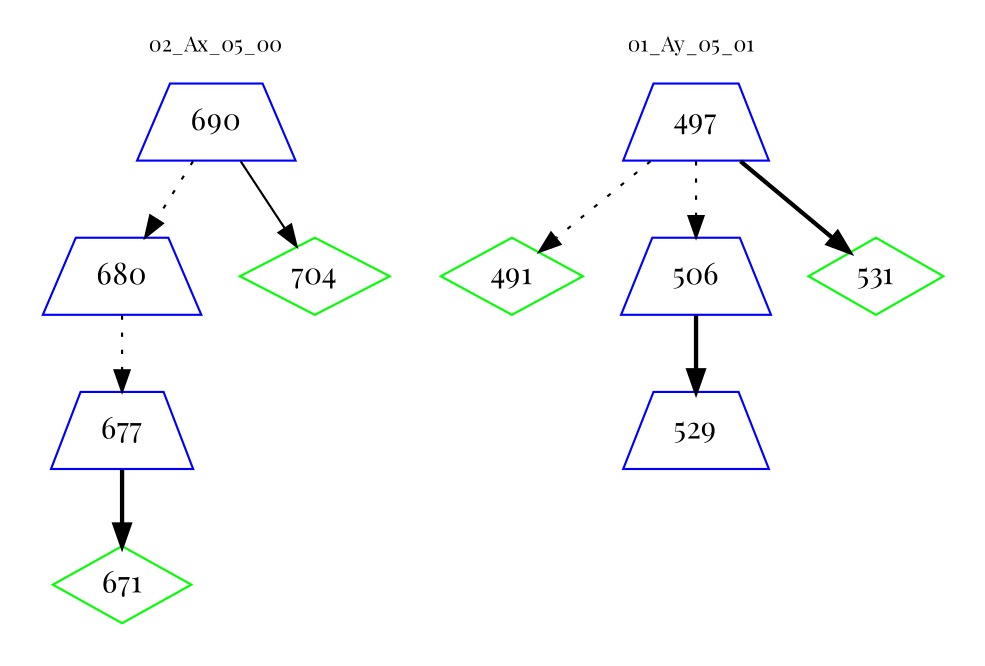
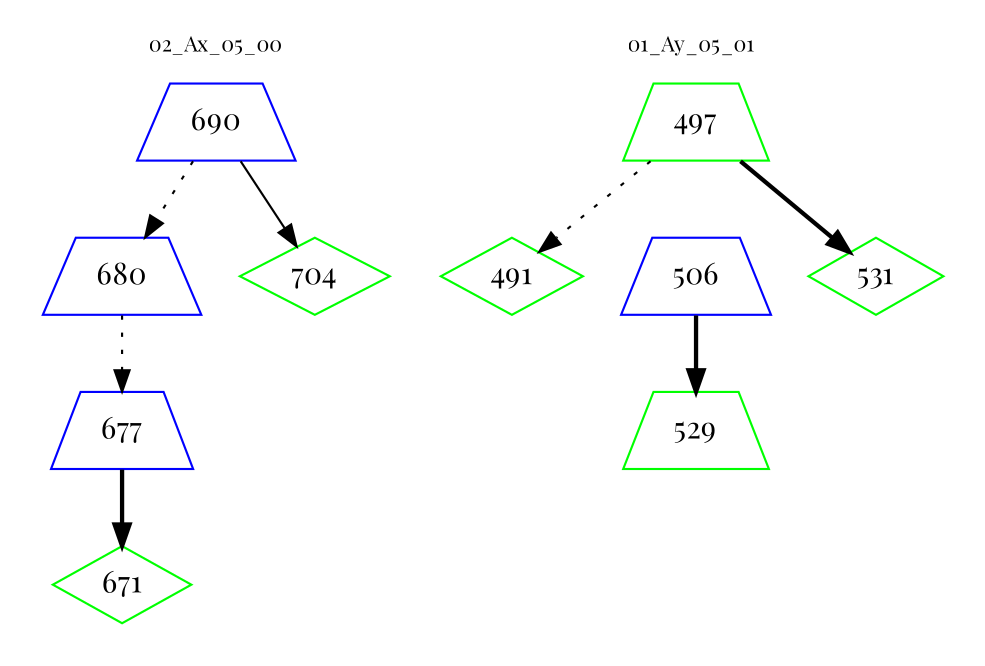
(696, 122) -> (696, 122)
(696, 189) -> none
(696, 430) -> (696, 430)
